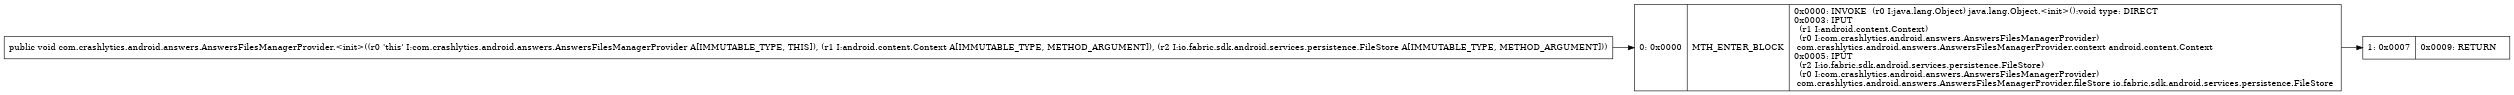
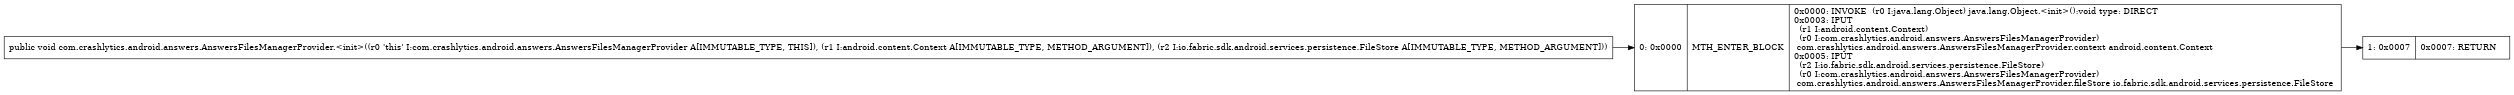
(2463, 47) -> (2463, 47)
